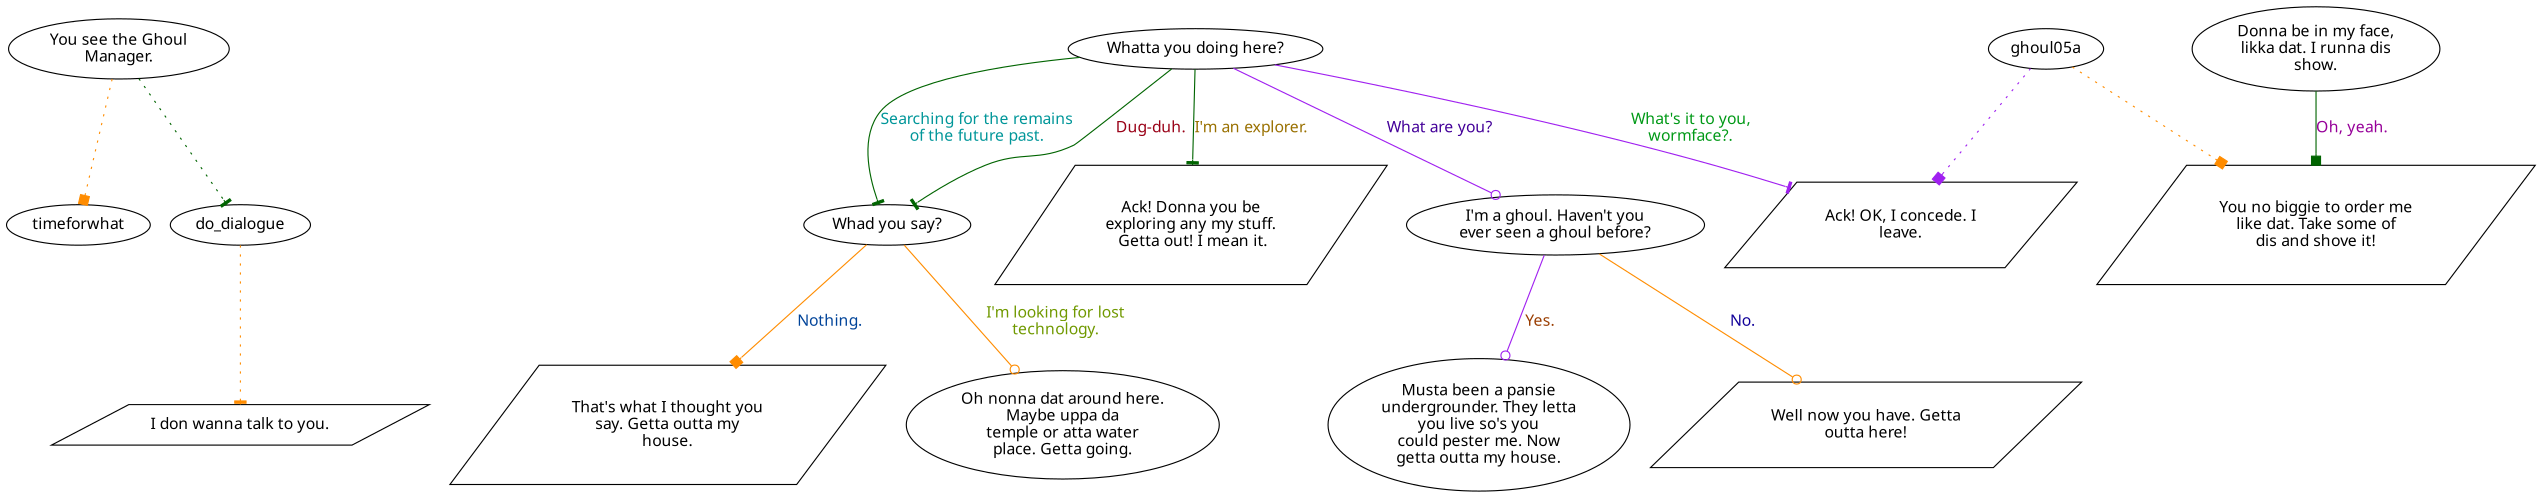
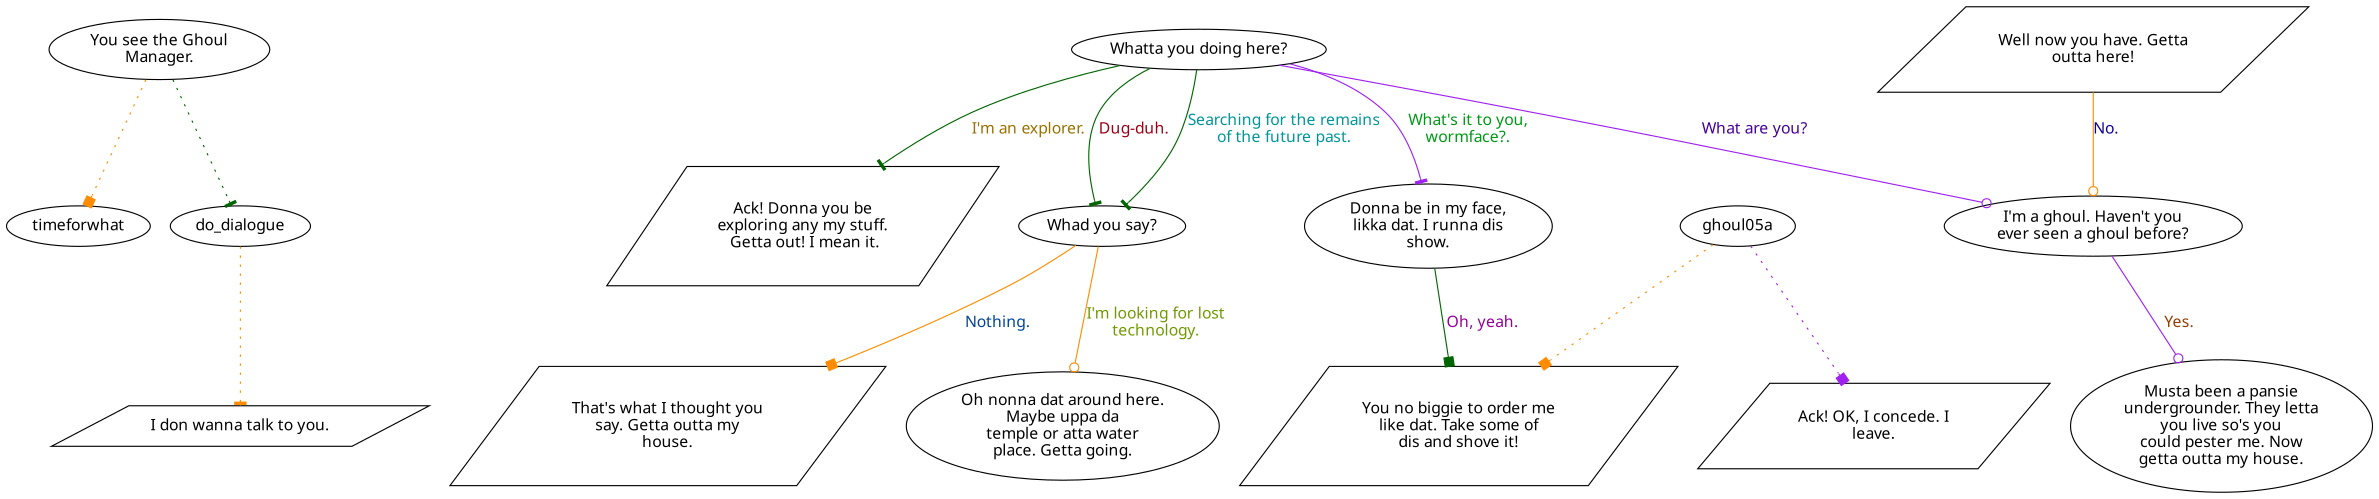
(1532, 119) -> (1373, 102)
(1696, 315) -> (2093, 139)
